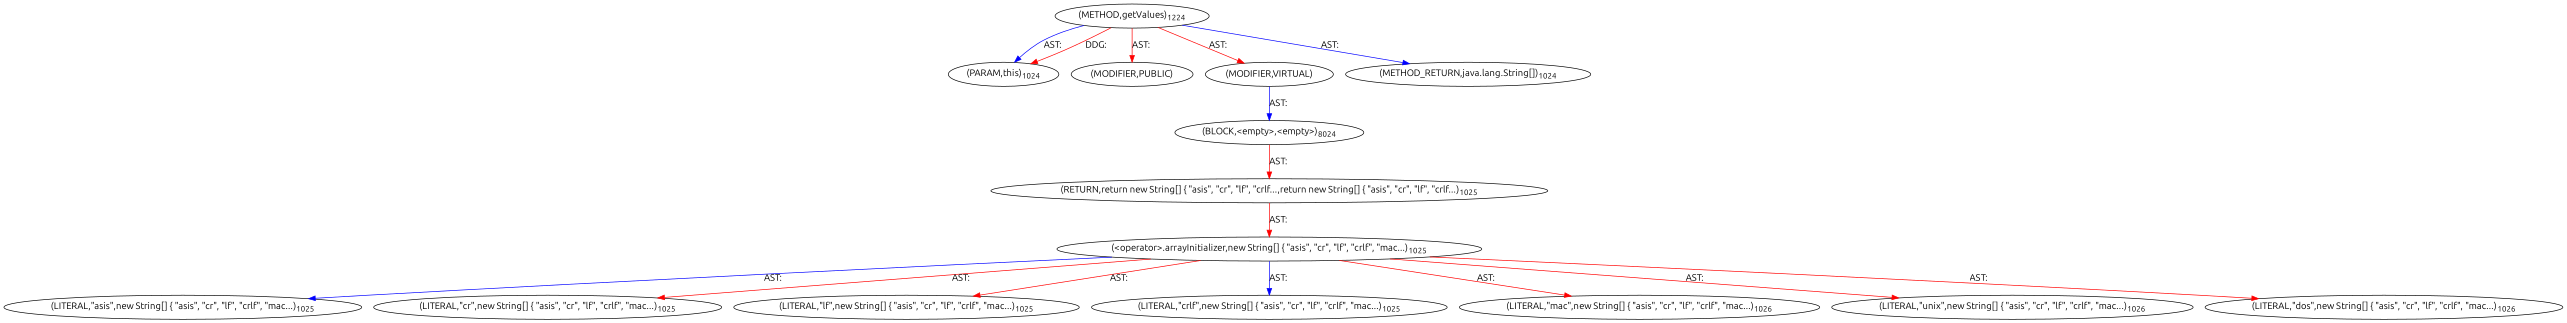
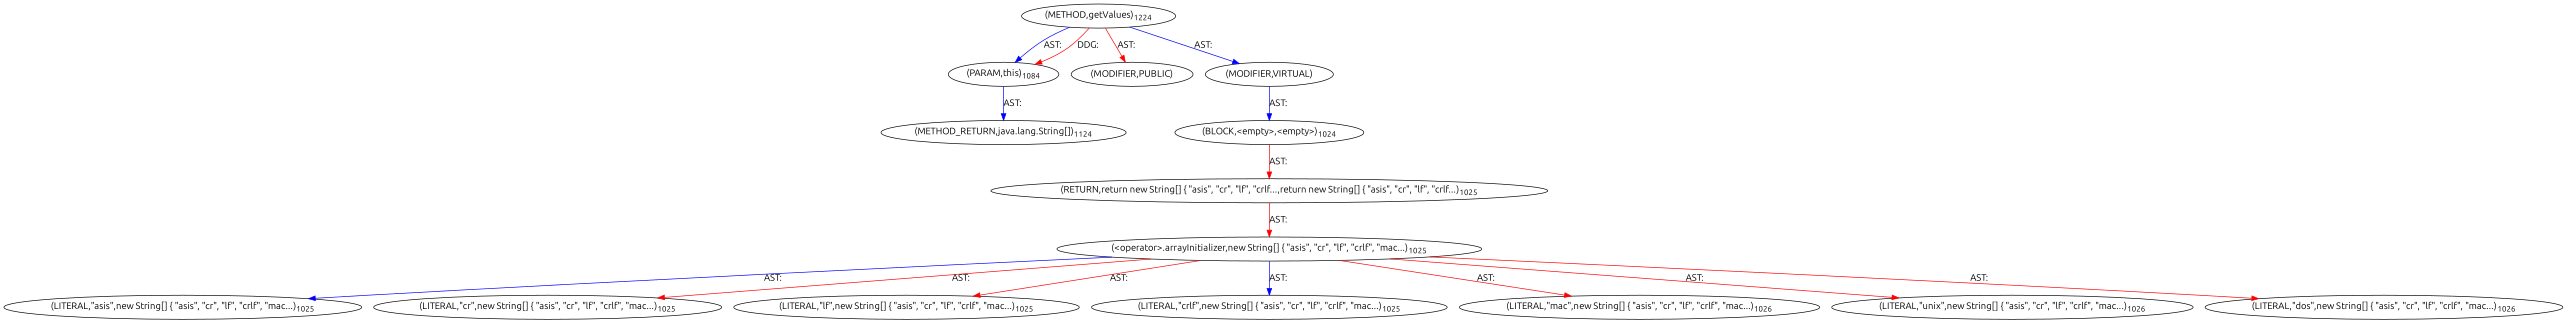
(1198, 44) -> (1181, 44)
(1293, 44) -> (1004, 100)
(1031, 73) -> (1031, 73)
(1548, 73) -> (1083, 132)
(1327, 132) -> (1327, 132)
